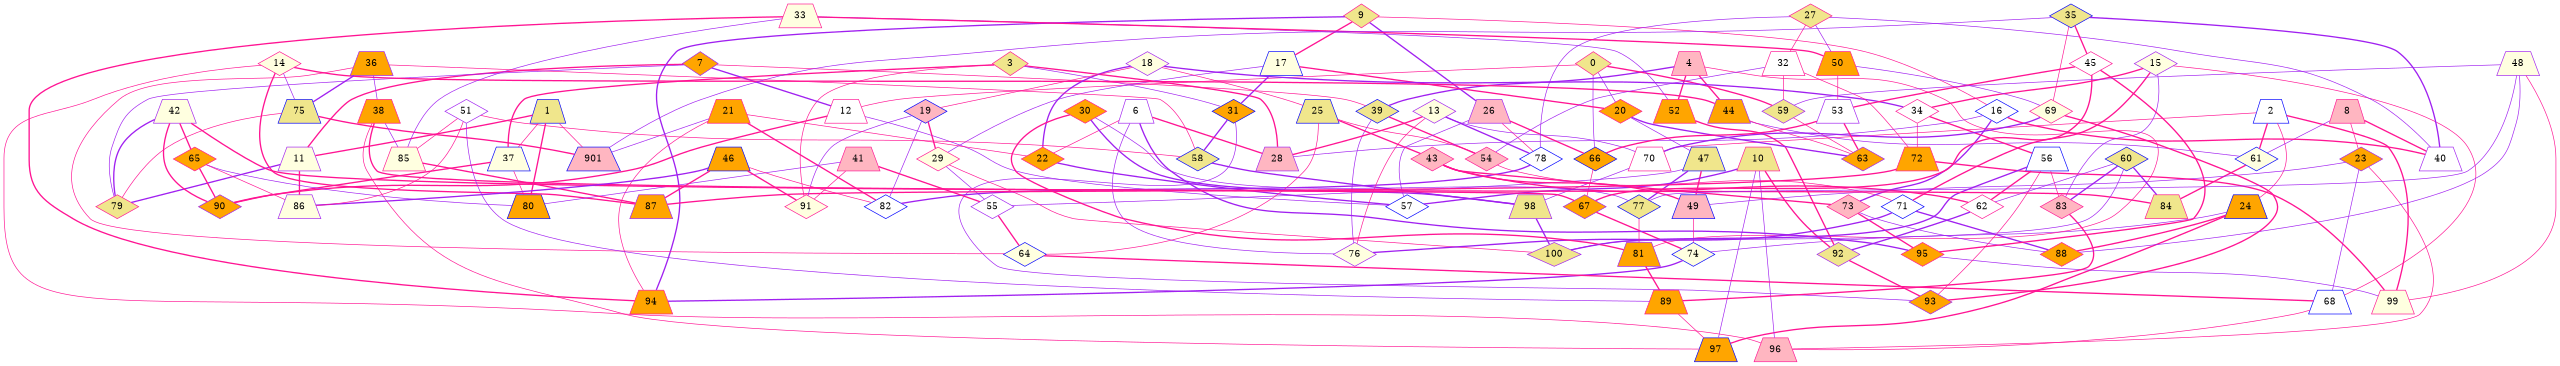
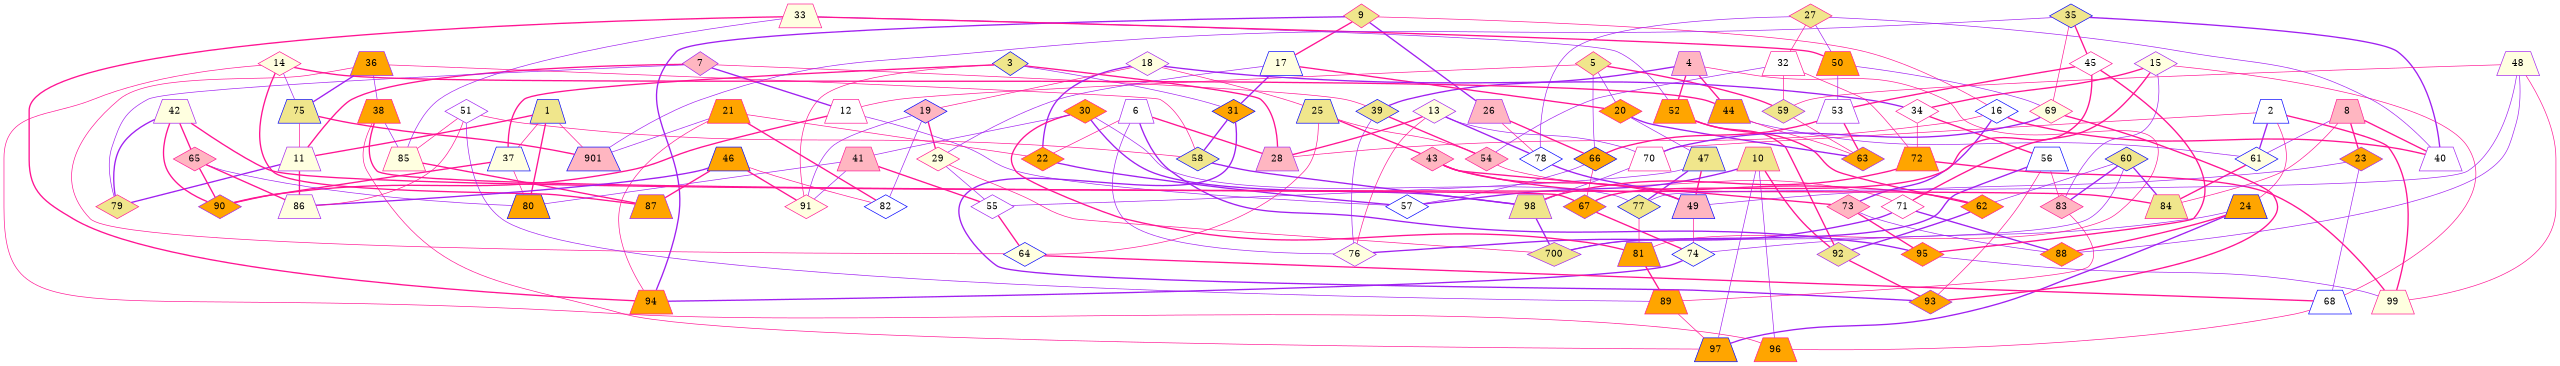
(700, 64) -> (700, 64)
(1010, 64) -> (1010, 64)
(1593, 64) -> (1593, 64)
(1689, 64) -> (1689, 64)
(2164, 77) -> (2164, 77)
(1838, 92) -> (1838, 92)
(191, 135) -> (299, 135)
(2264, 135) -> (2264, 135)
none -> (967, 136)
(2355, 138) -> (2355, 138)
(1621, 141) -> (1621, 141)
(1416, 142) -> (1504, 188)
(195, 159) -> (195, 159)
none -> (2268, 178)
(246, 182) -> (246, 182)
(2016, 182) -> (1829, 166)
(832, 184) -> (832, 184)
(1216, 189) -> (1583, 175)
(1282, 190) -> (1720, 183)
(1903, 207) -> (1903, 207)
(1982, 207) -> (1982, 207)
(1554, 254) -> (1554, 254)
(1252, 282) -> (1252, 282)
(1964, 284) -> (1964, 284)
(1985, 307) -> (1985, 307)
(2192, 337) -> none
(1776, 350) -> (1776, 350)
